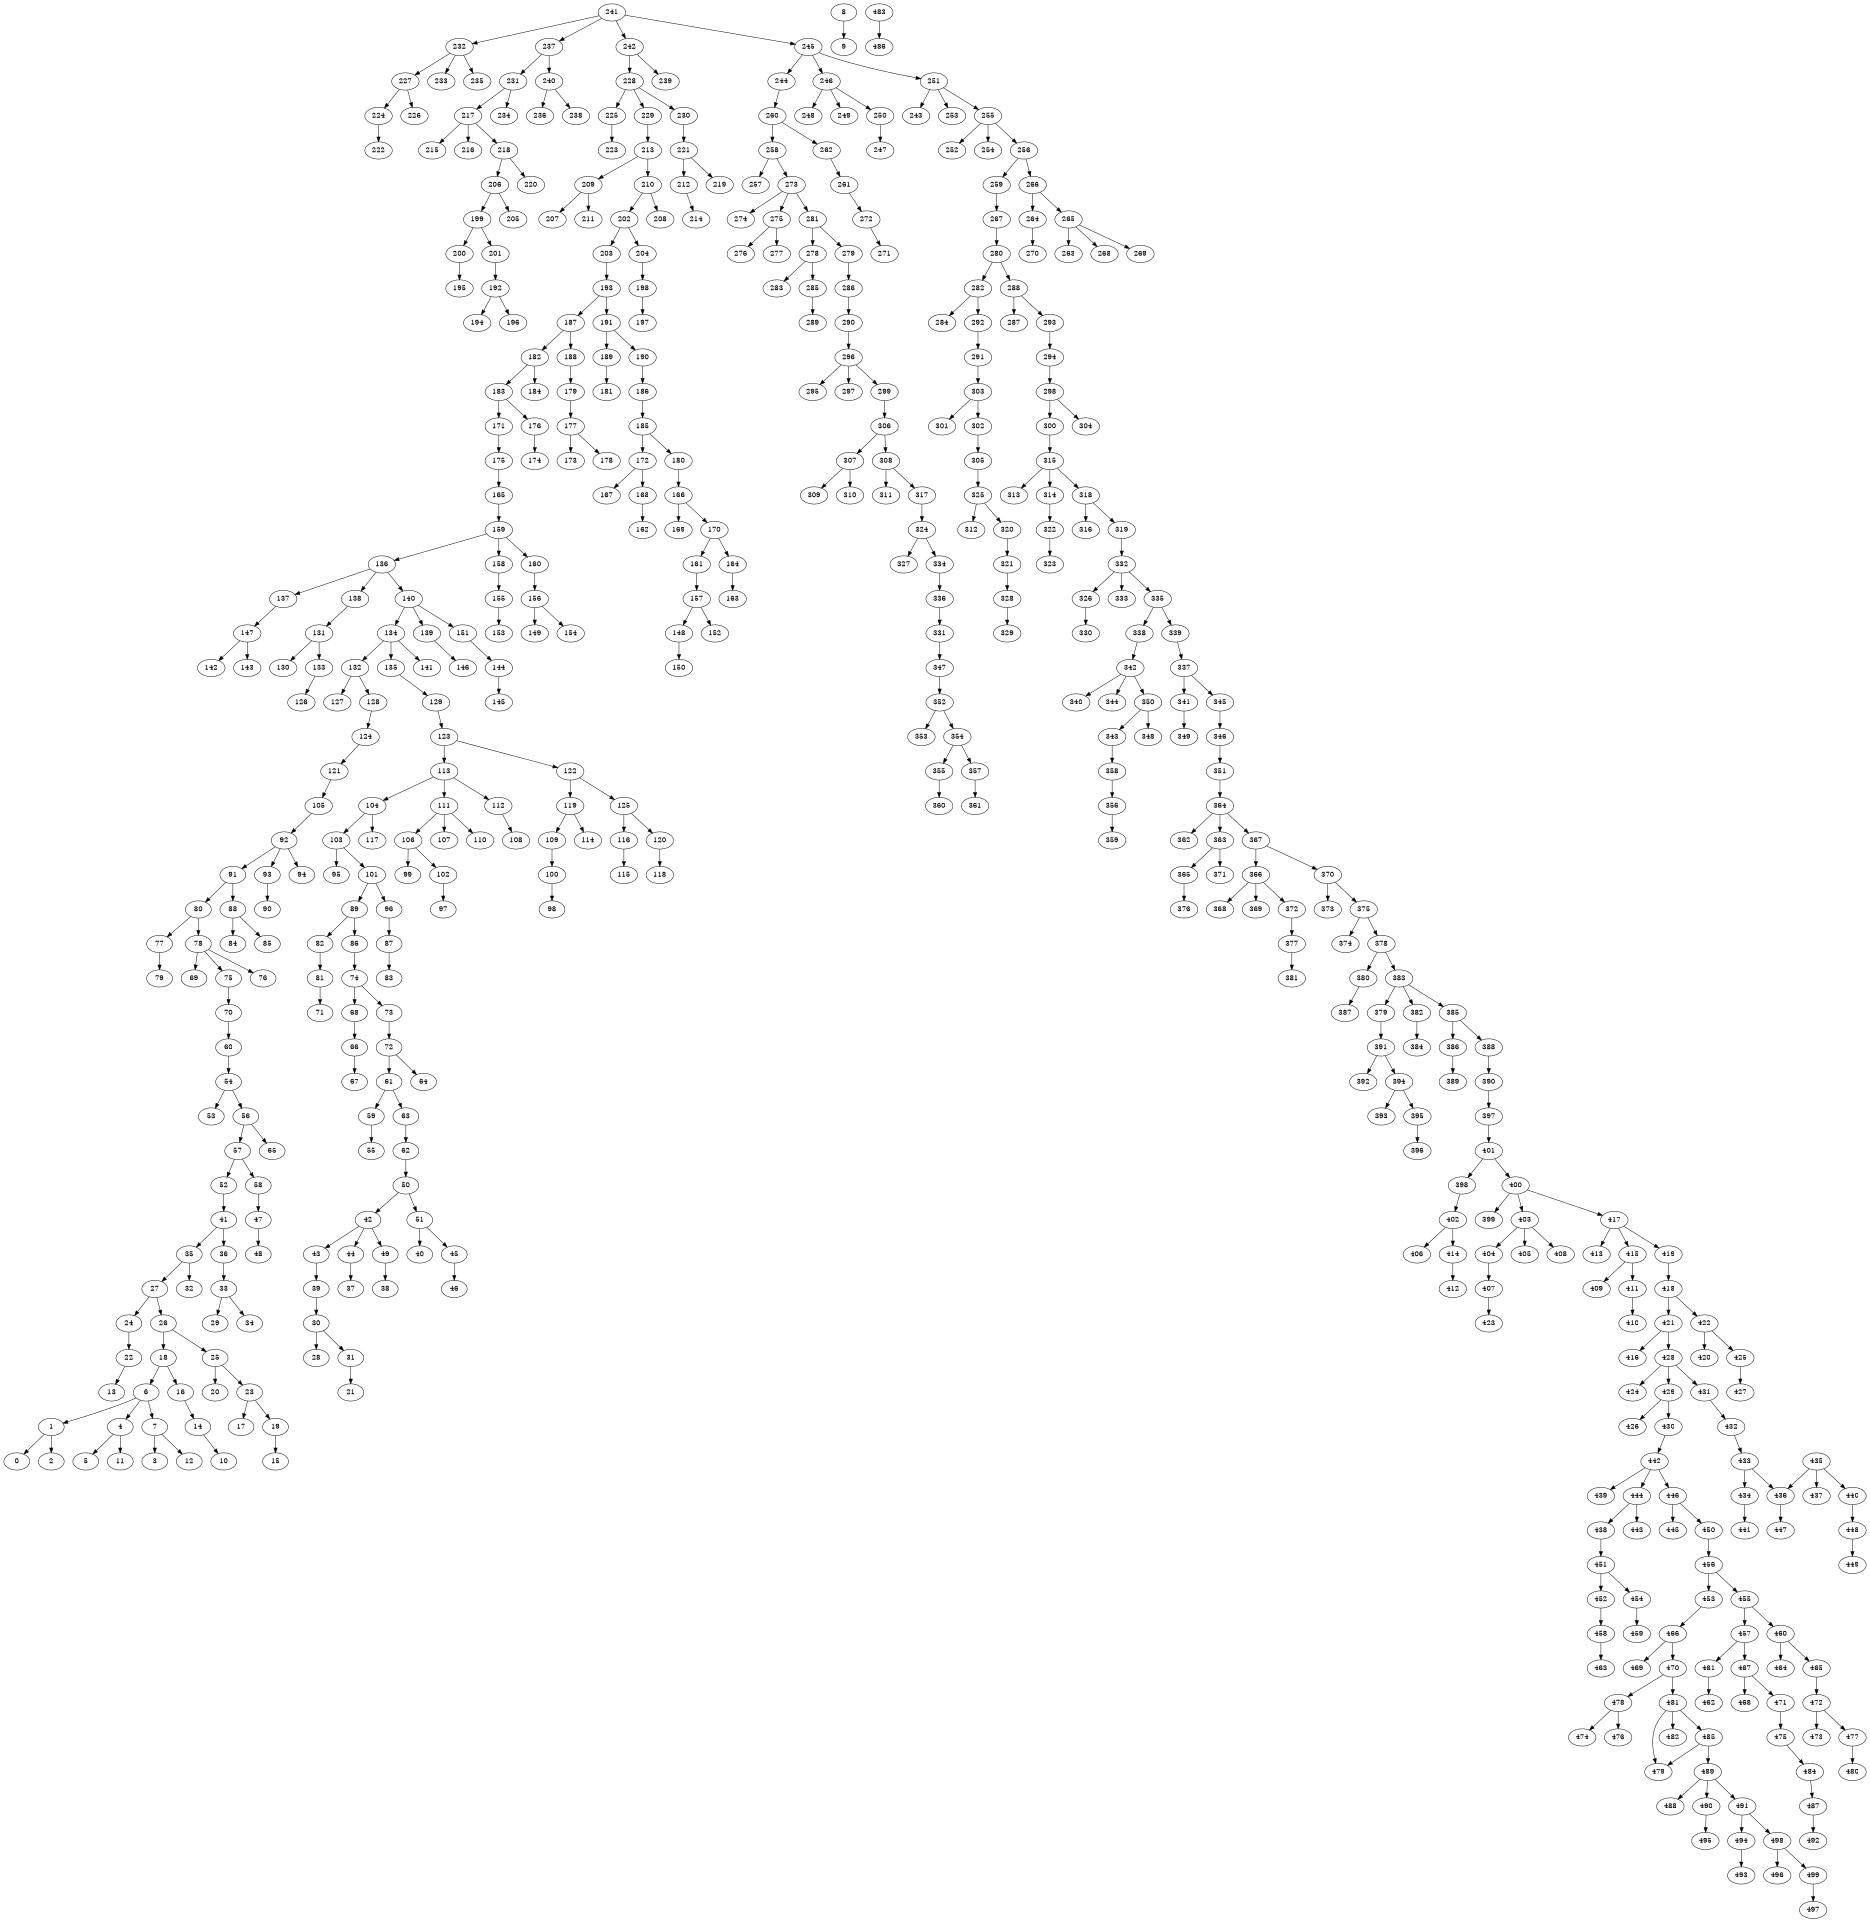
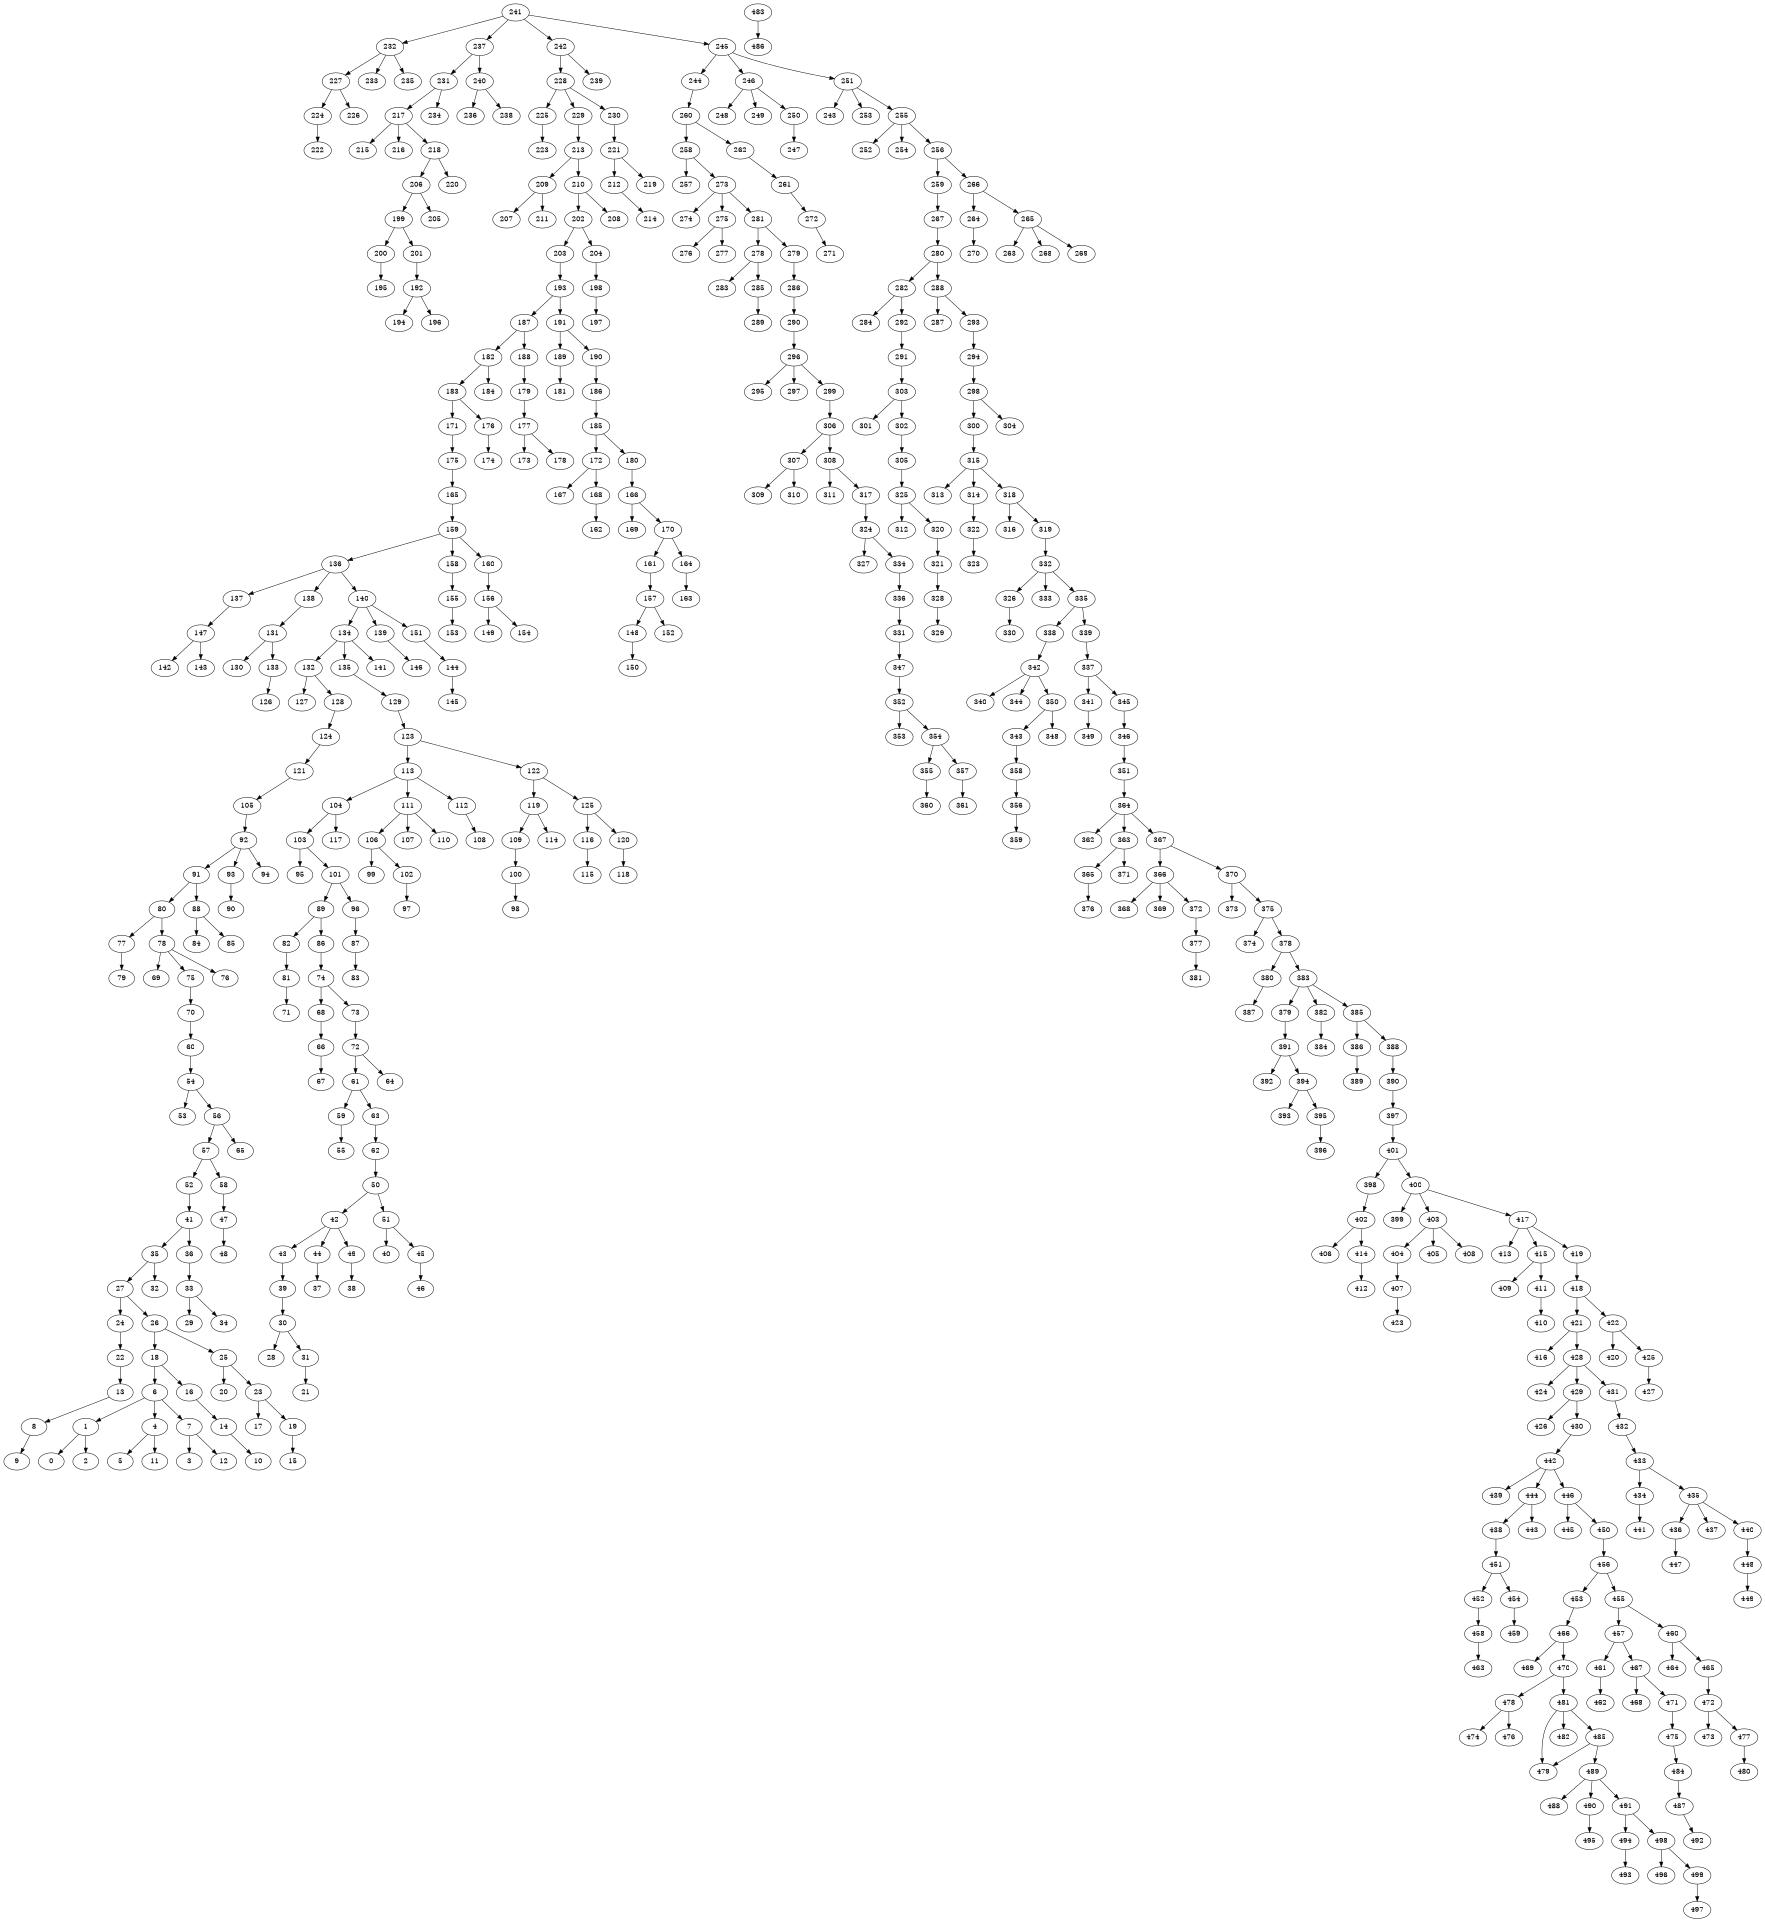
none -> (79, 1409)
(1761, 1477) -> (1664, 1477)
